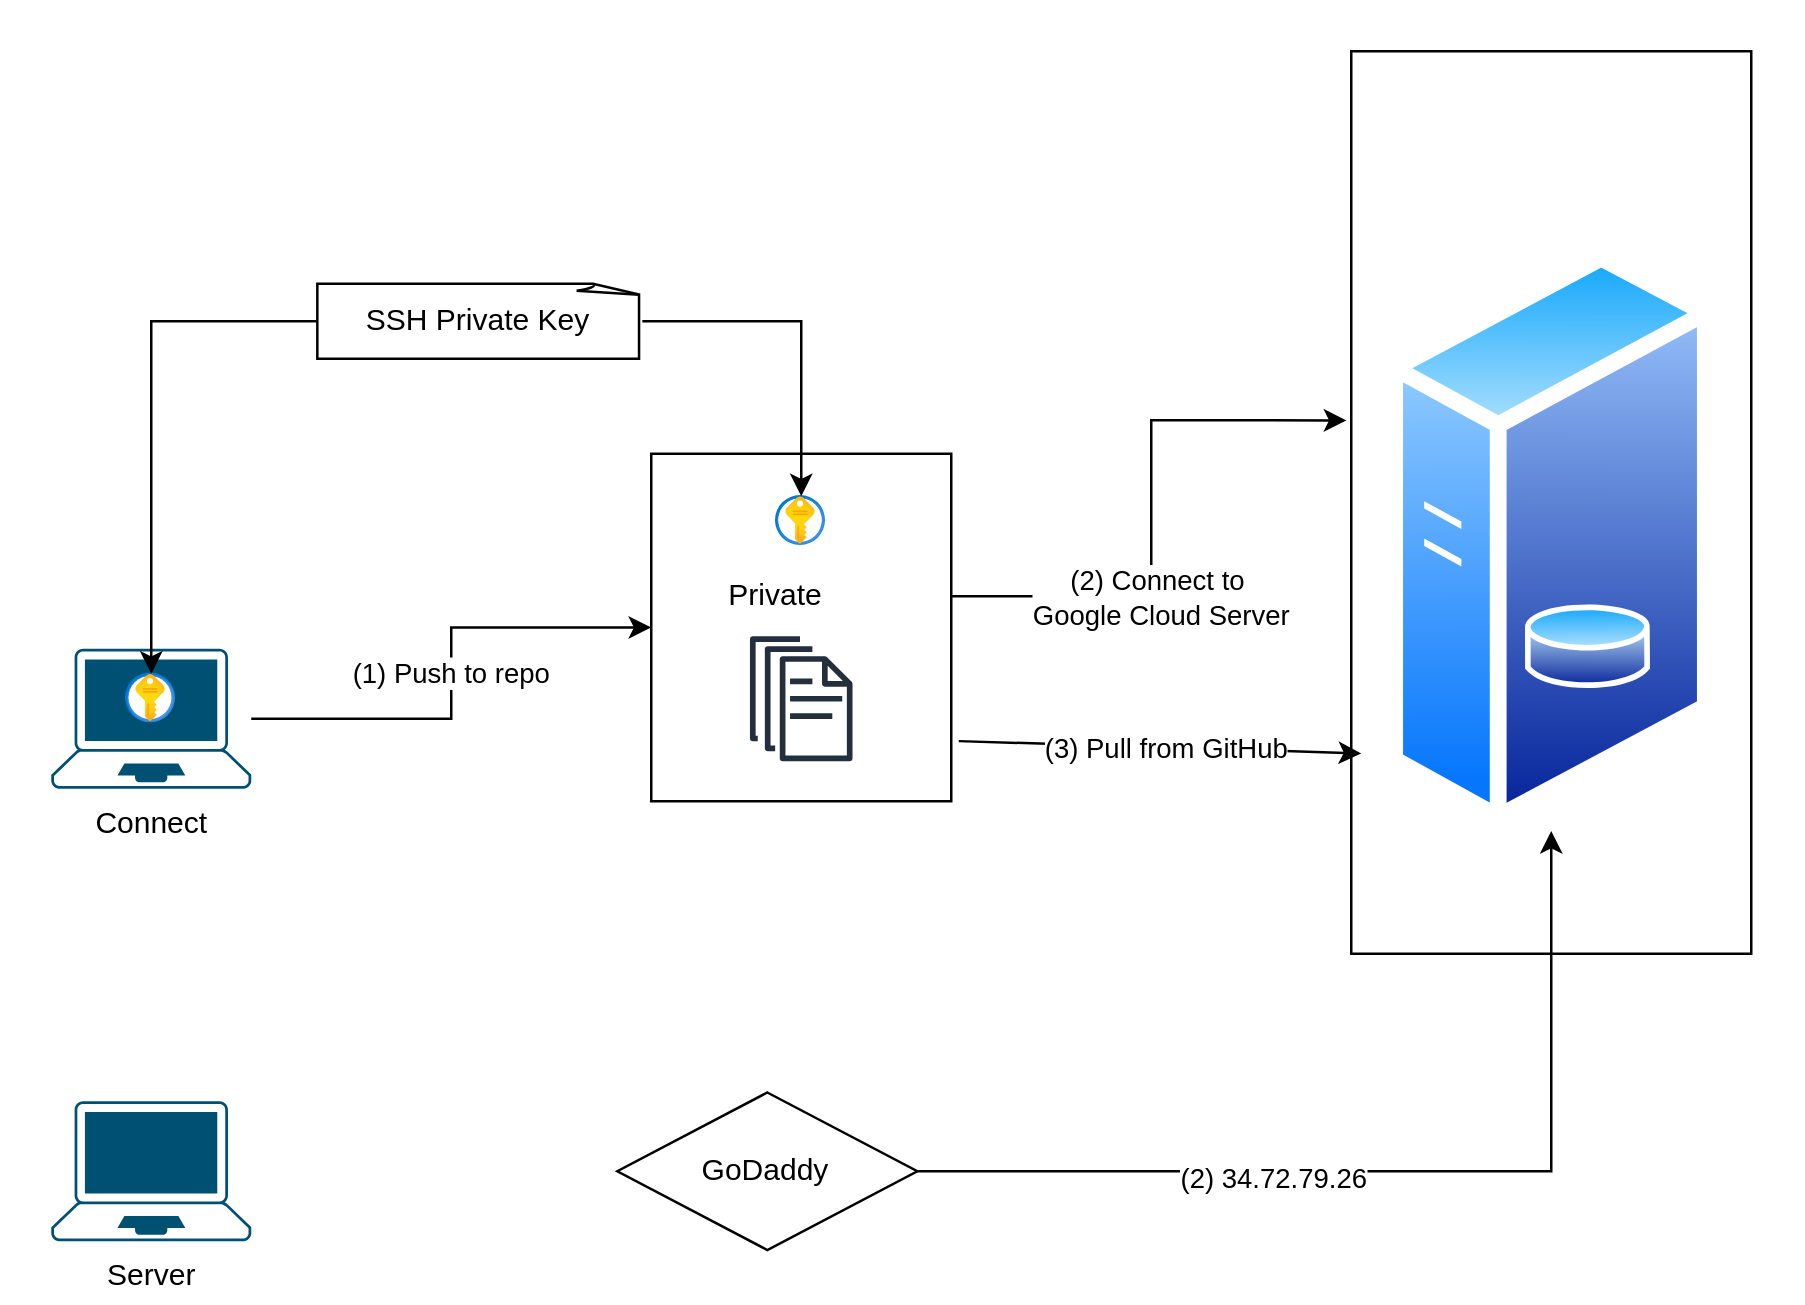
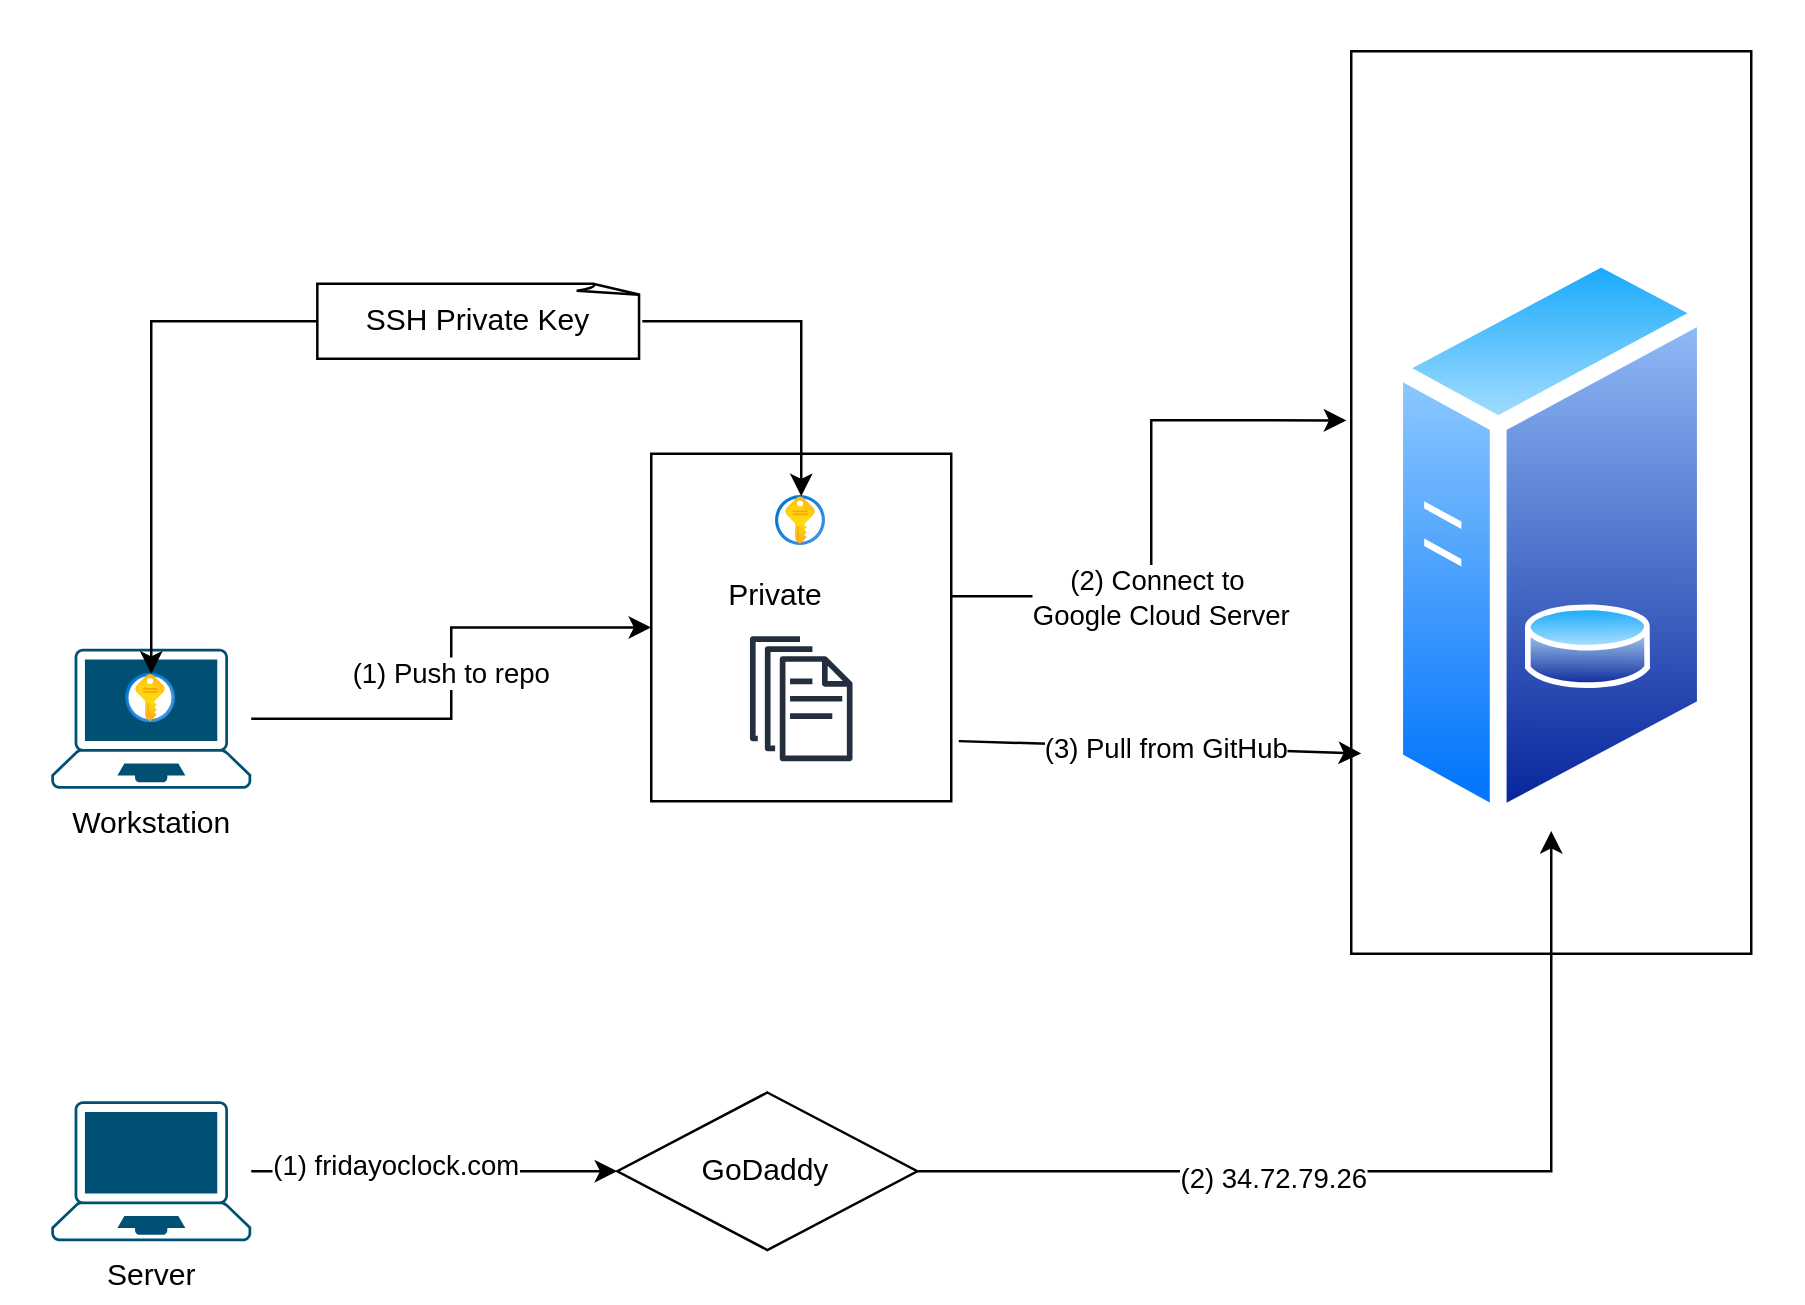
(153, 824) -> (153, 824)
none -> (458, 1171)
